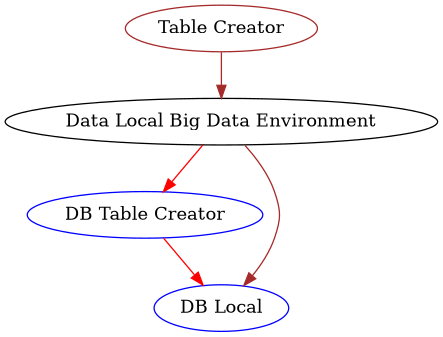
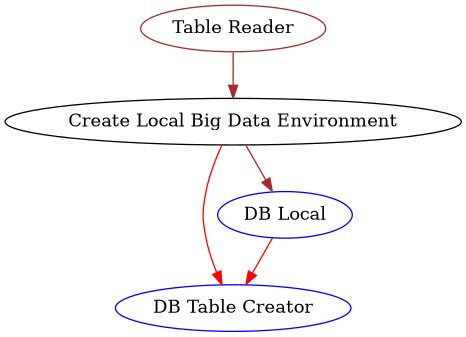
(221, 28) -> (233, 28)
(221, 122) -> (233, 122)
(179, 256) -> (262, 255)
